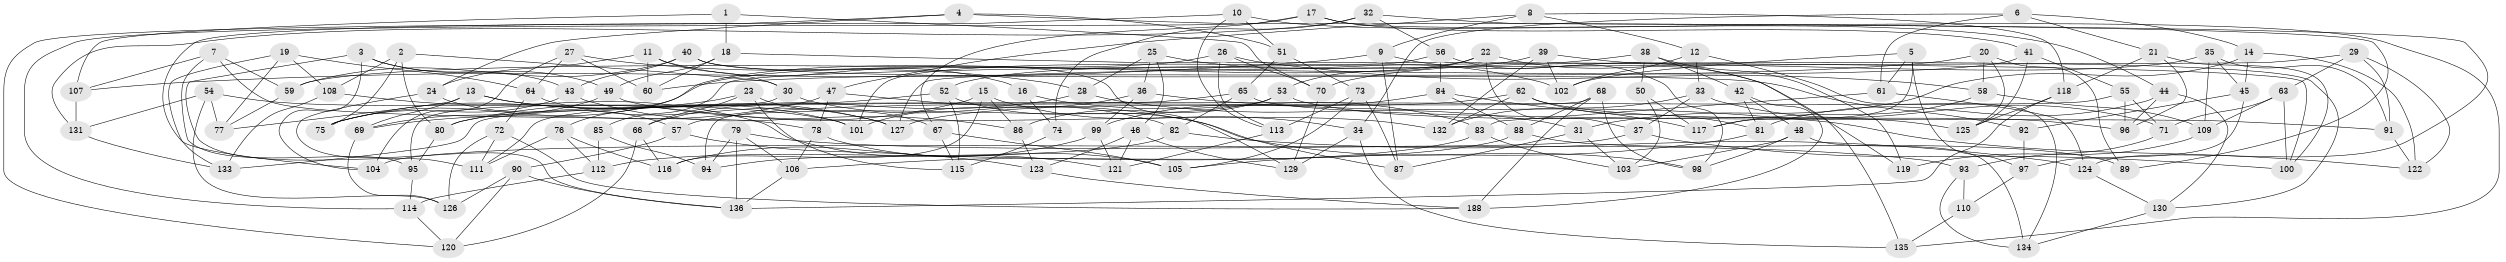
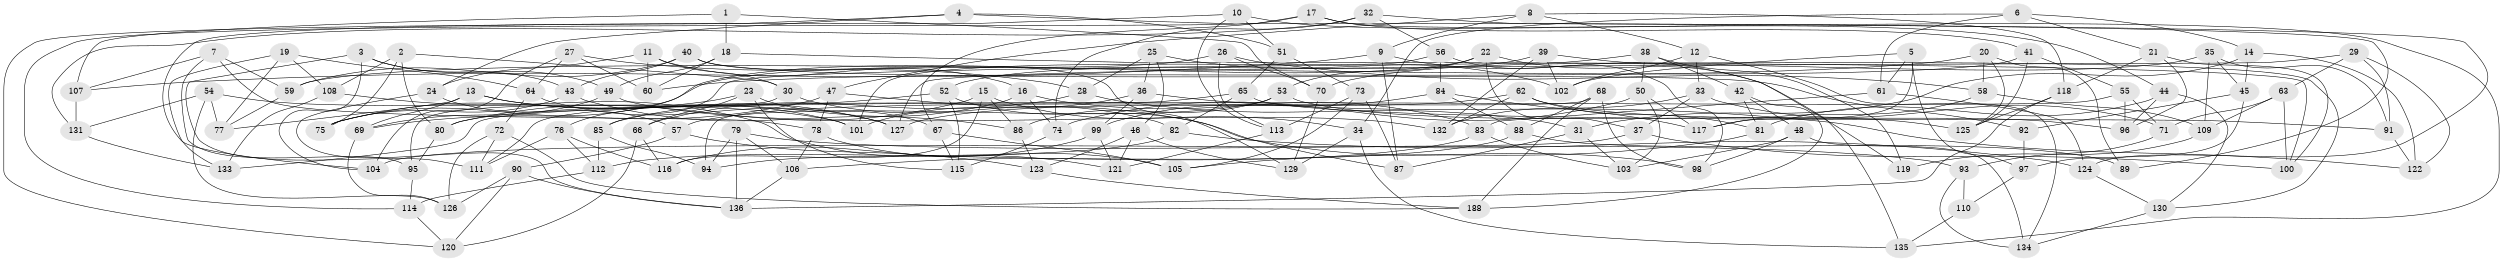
none -> (811, 111)
none -> (1405, 118)
